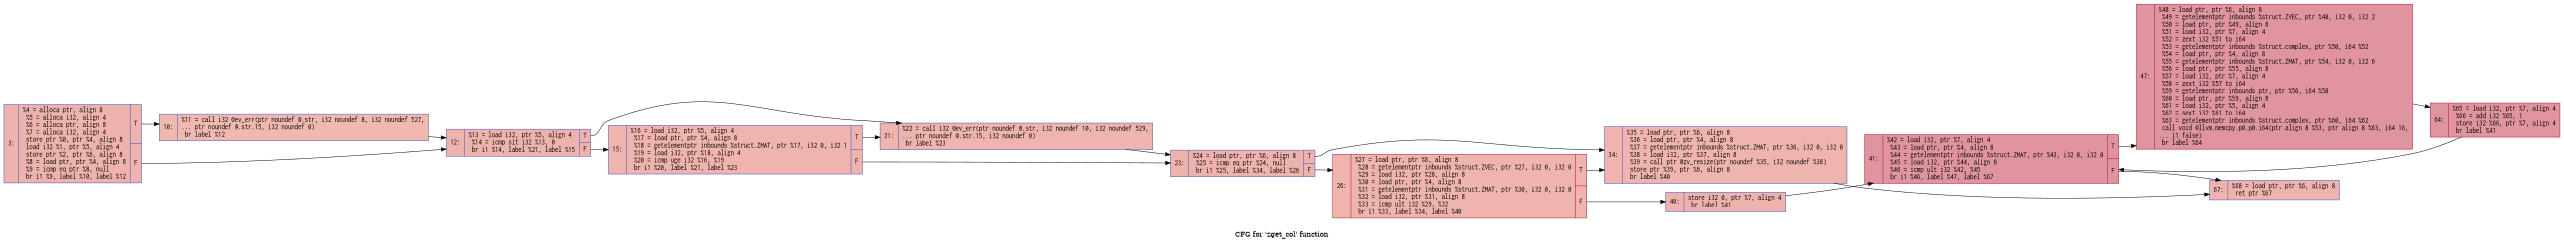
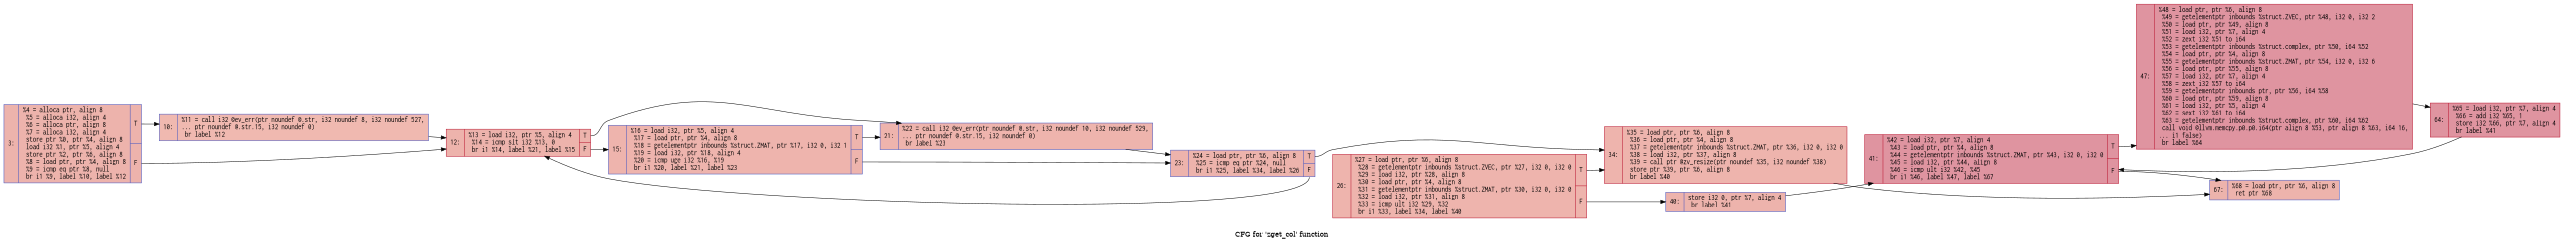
(518, 143) -> (518, 143)
(1726, 155) -> (1726, 155)
(1321, 170) -> (929, 202)
(2252, 194) -> (2252, 194)
